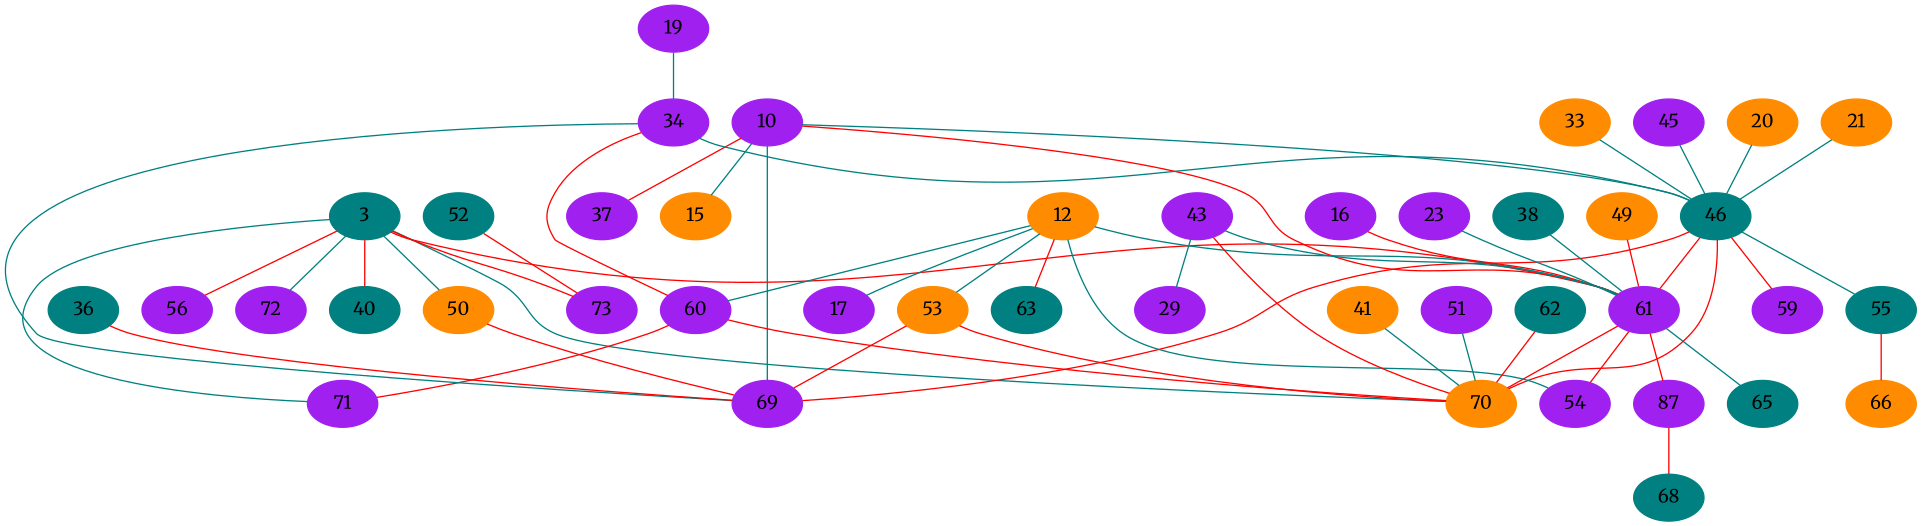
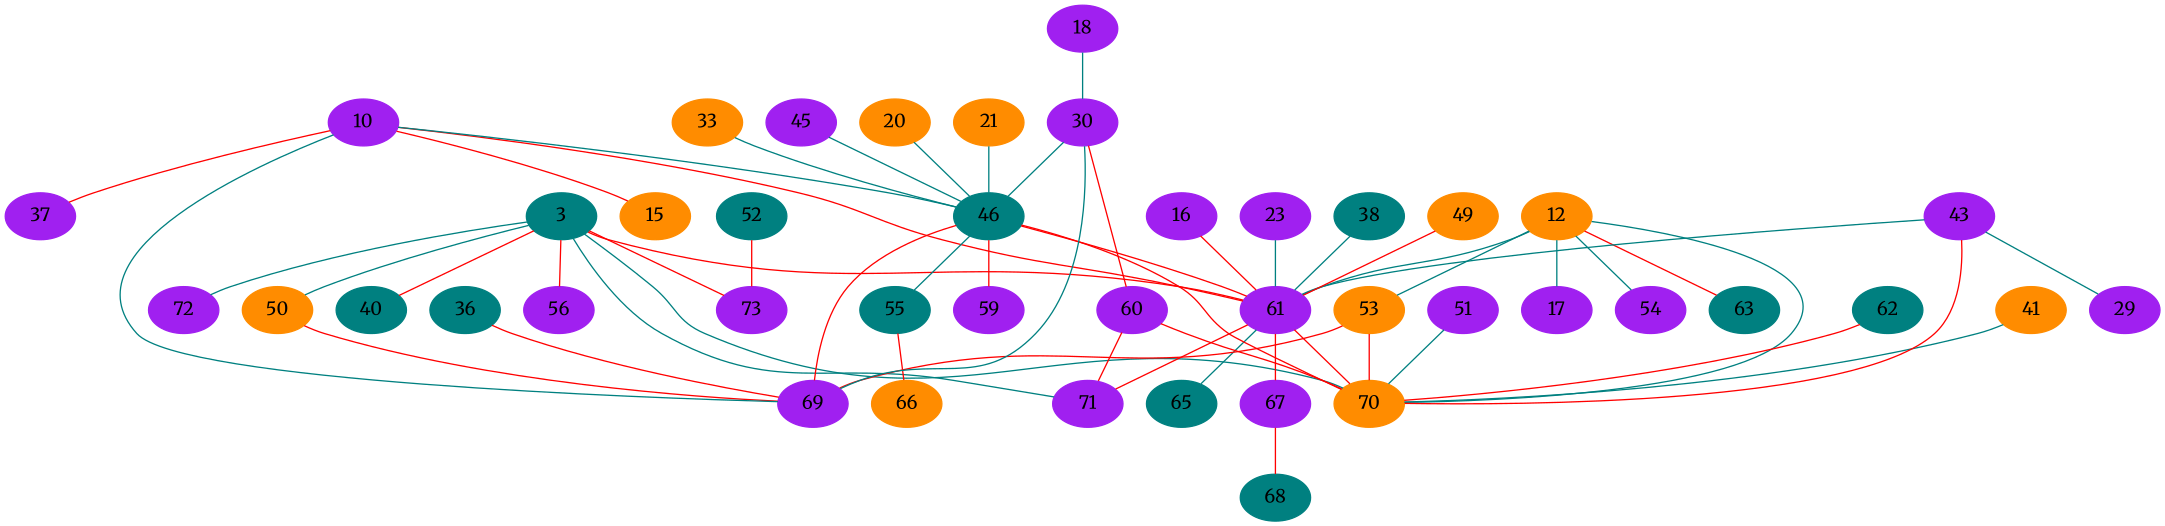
(674, 29) -> (1083, 29)
(674, 122) -> (1083, 122)
(731, 169) -> (514, 162)
(879, 263) -> (1719, 370)
(1610, 357) -> (1159, 368)
(1669, 404) -> (1275, 404)
